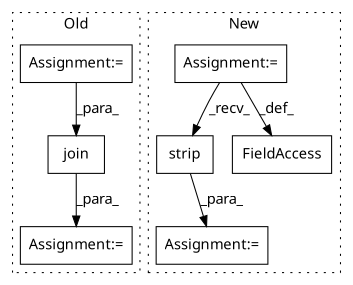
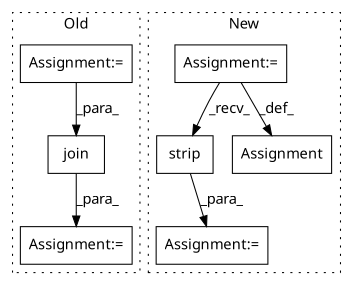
(282, 155) -> (282, 155)
